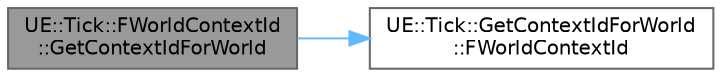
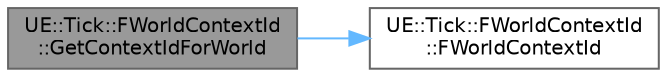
(542, 38) -> (514, 38)
